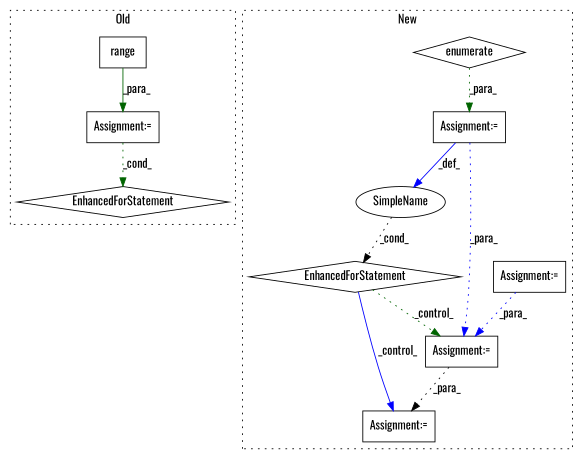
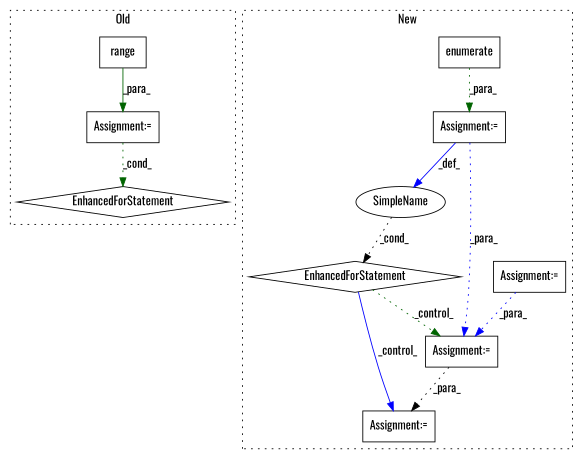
(469, 52) -> (469, 52)
